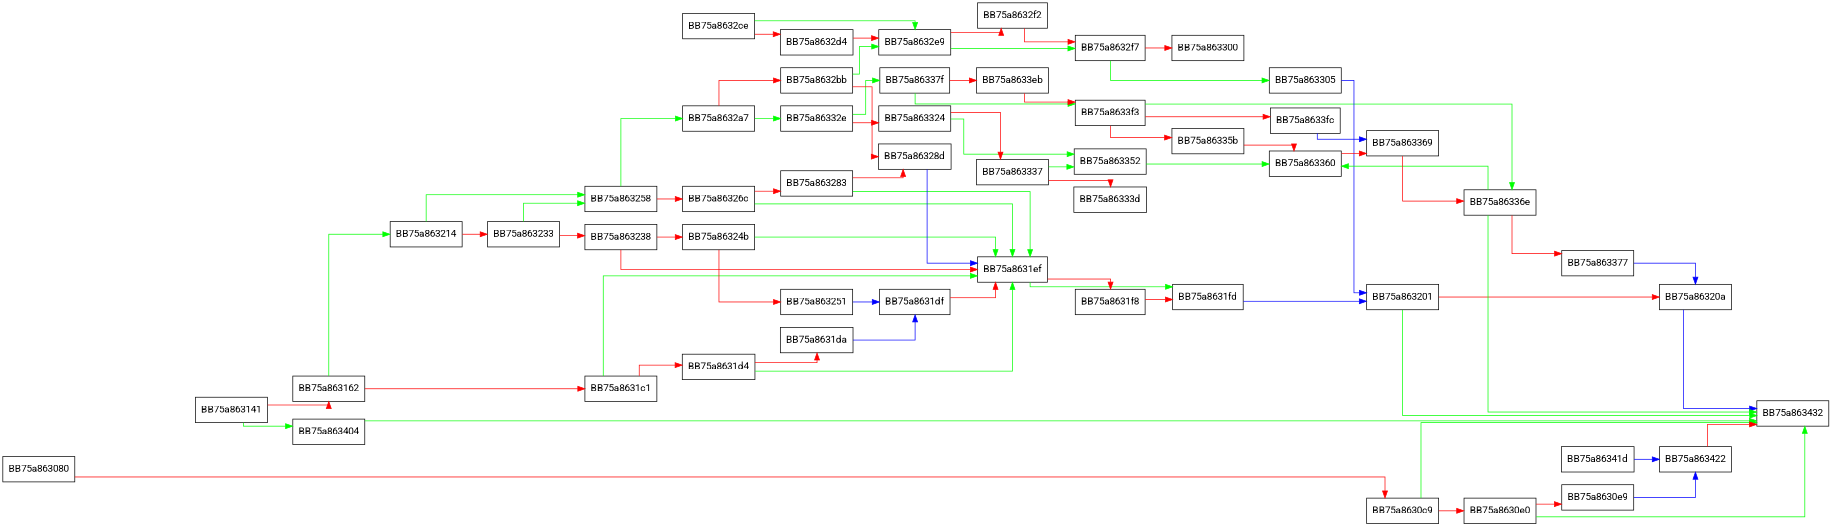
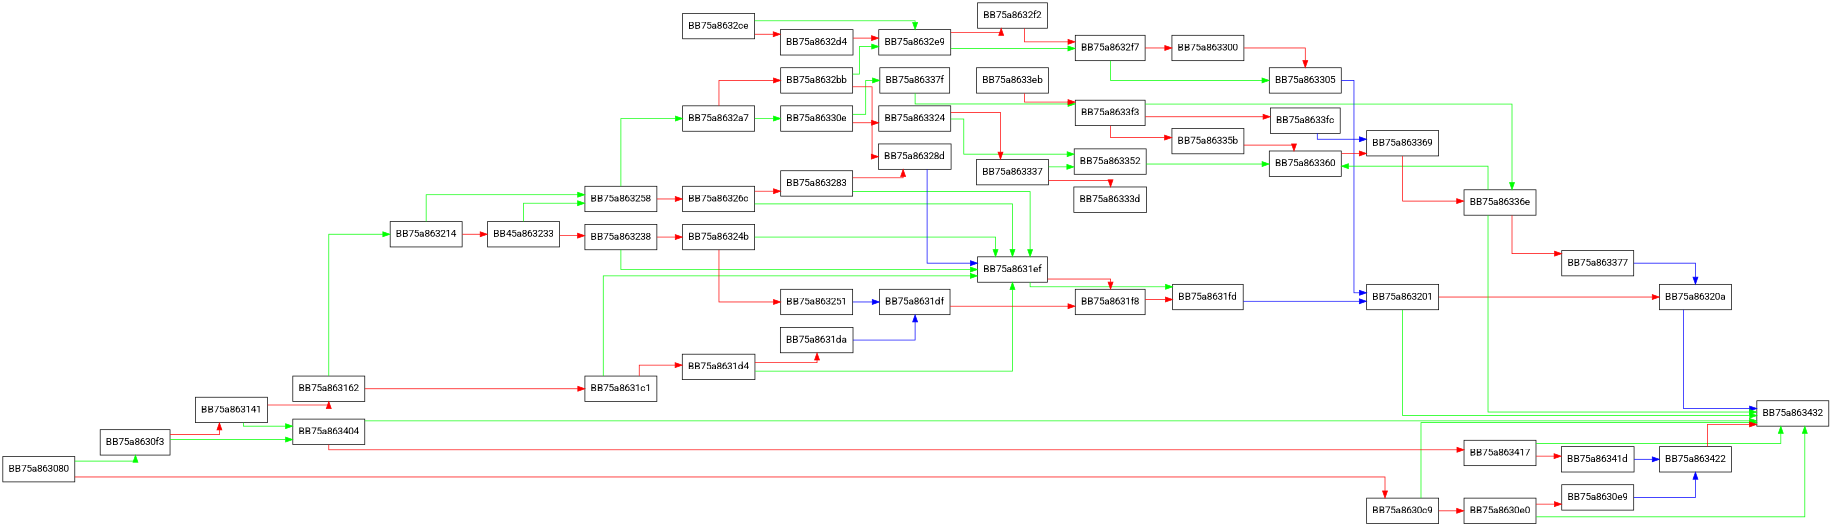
none -> (1281, 48)
(960, 80) -> none
(817, 119) -> (817, 119)
(524, 234) -> (524, 234)
(786, 270) -> (786, 270)
(977, 298) -> (1006, 306)
none -> (135, 442)
none -> (1500, 453)
